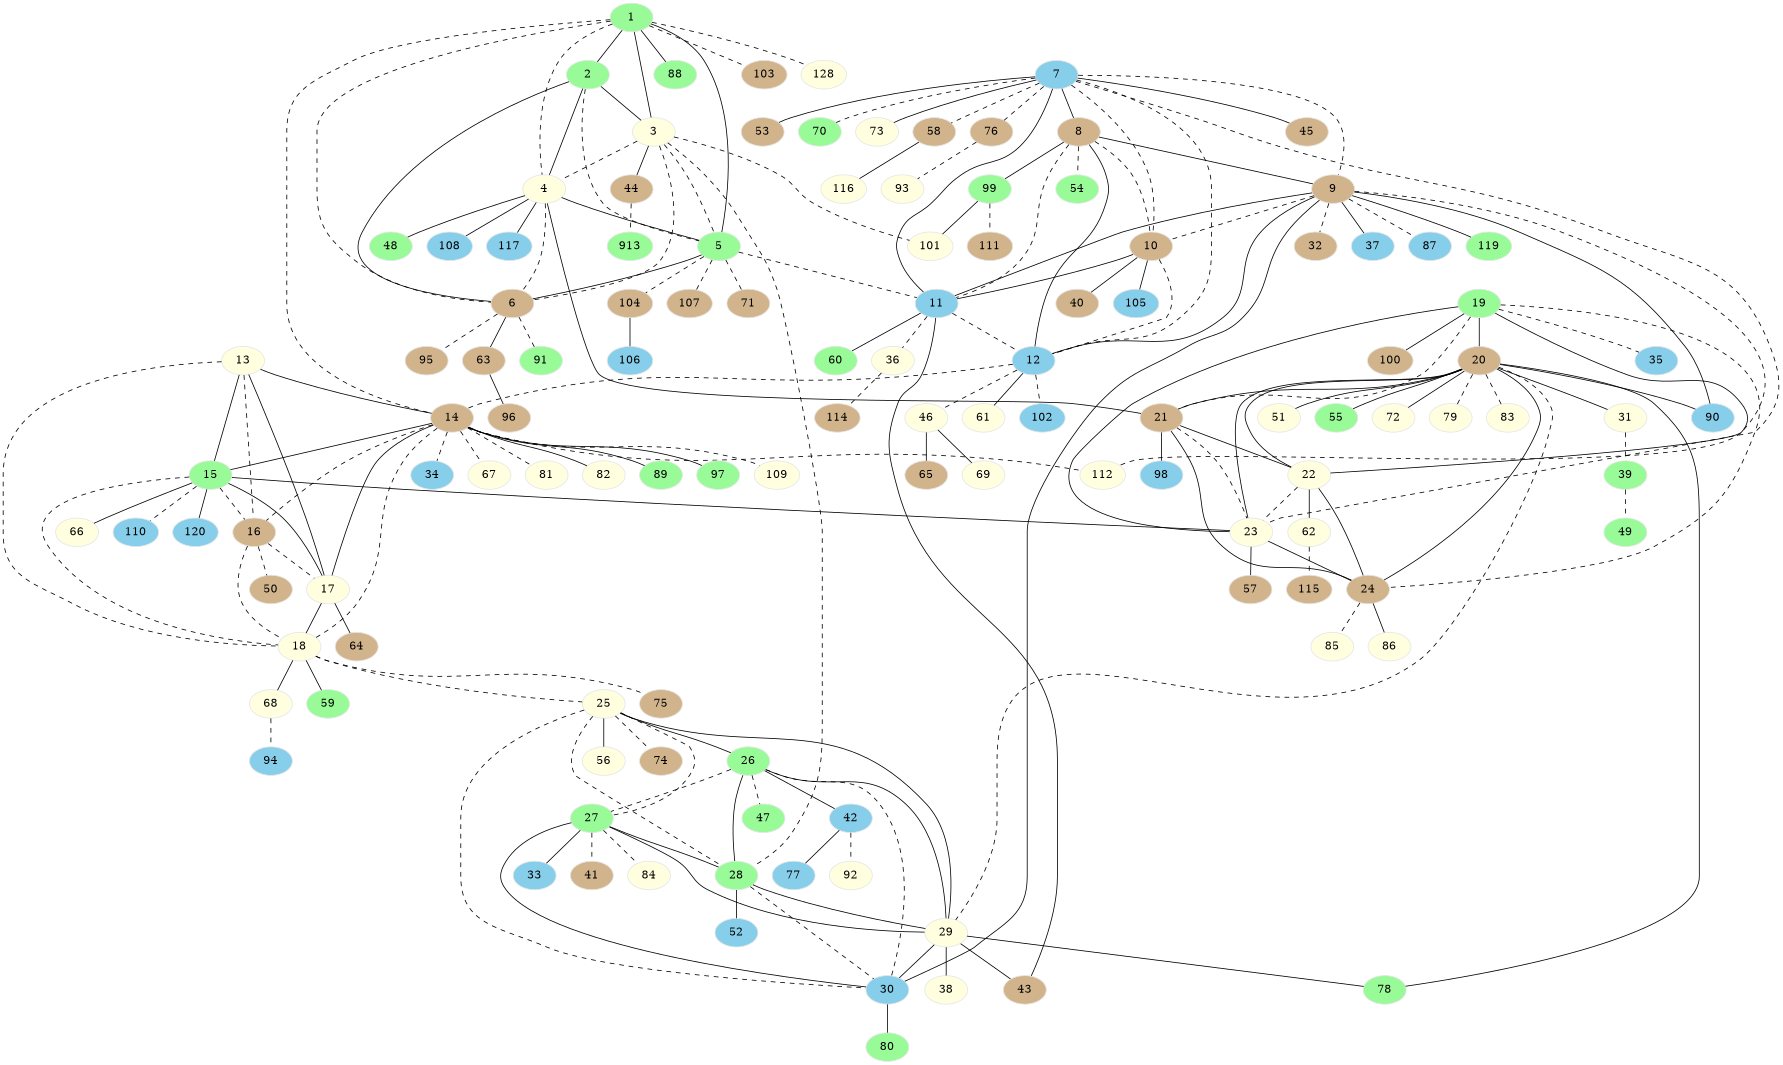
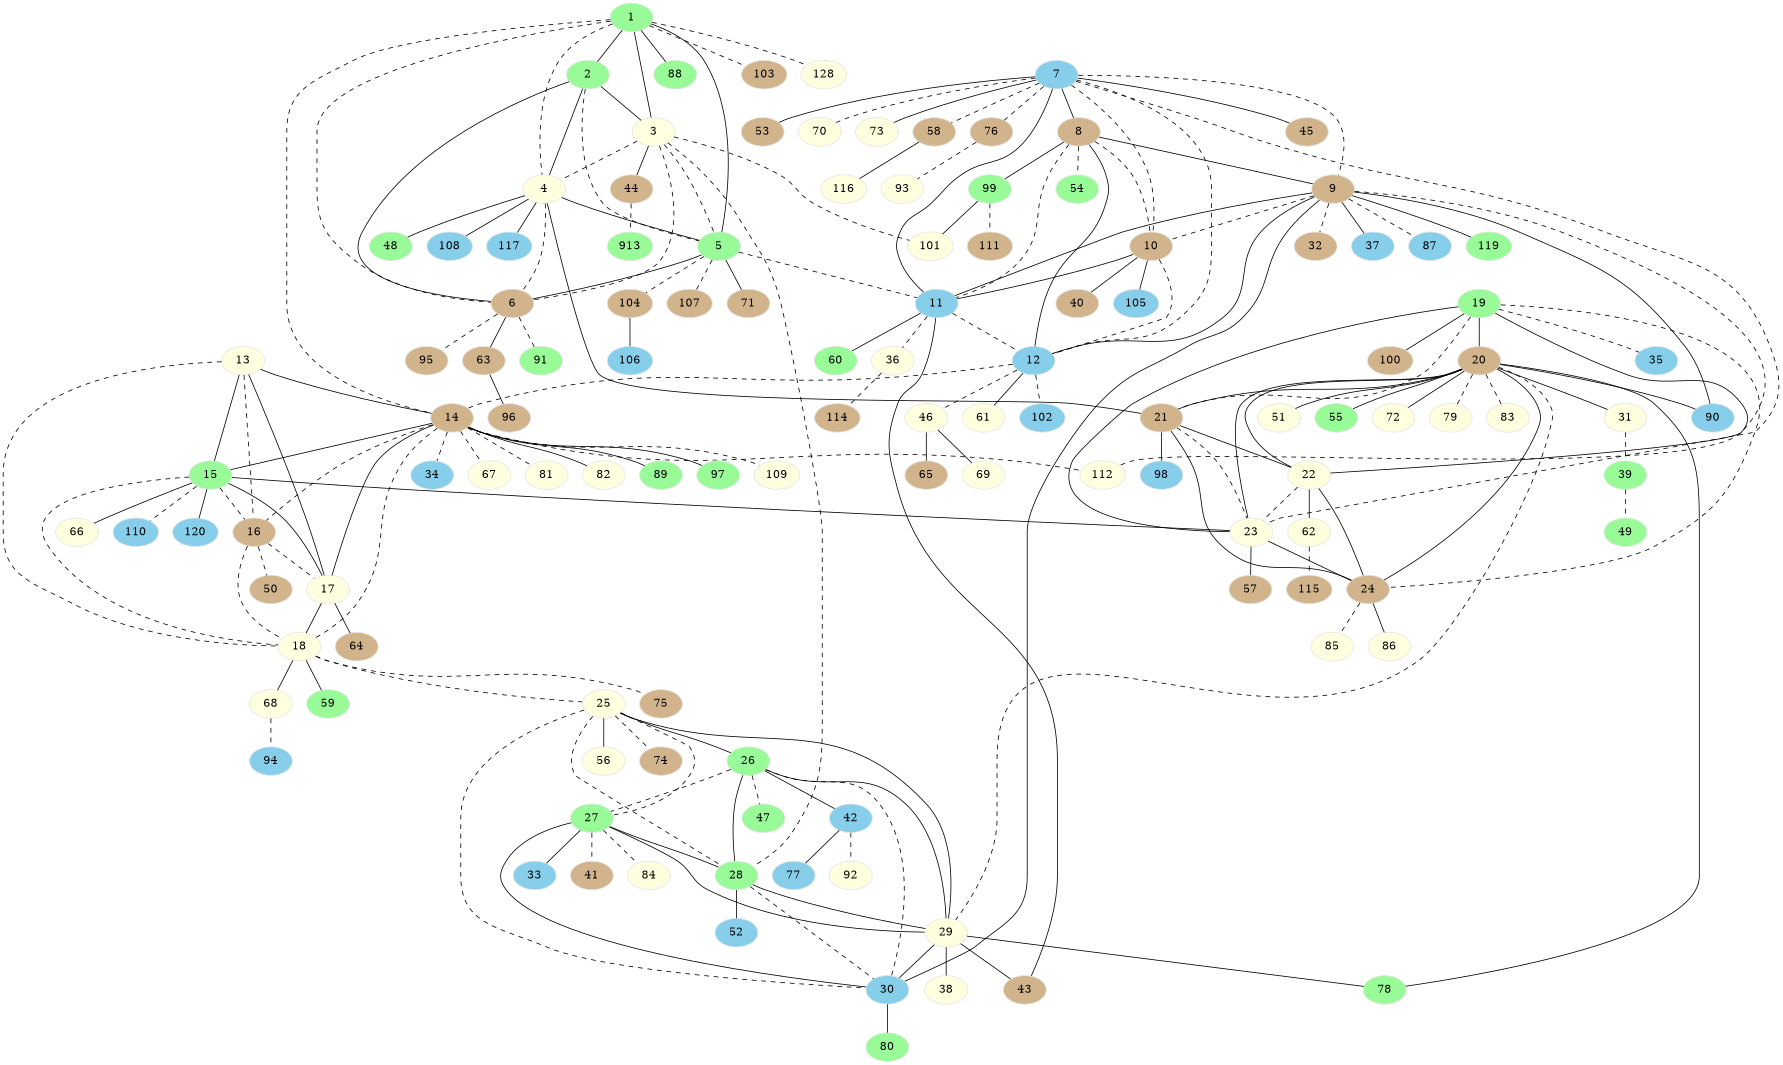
(820, 132) -> (820, 132)
(734, 275) -> (734, 275)
